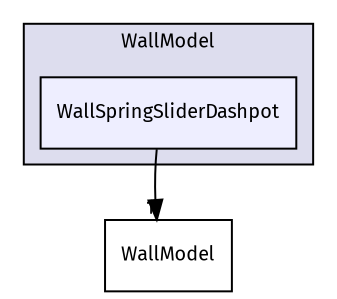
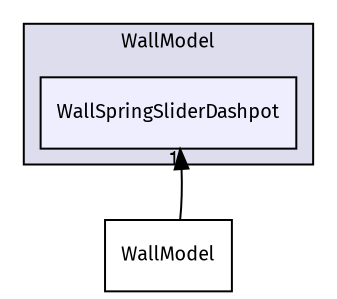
(155, 177) -> (182, 194)
